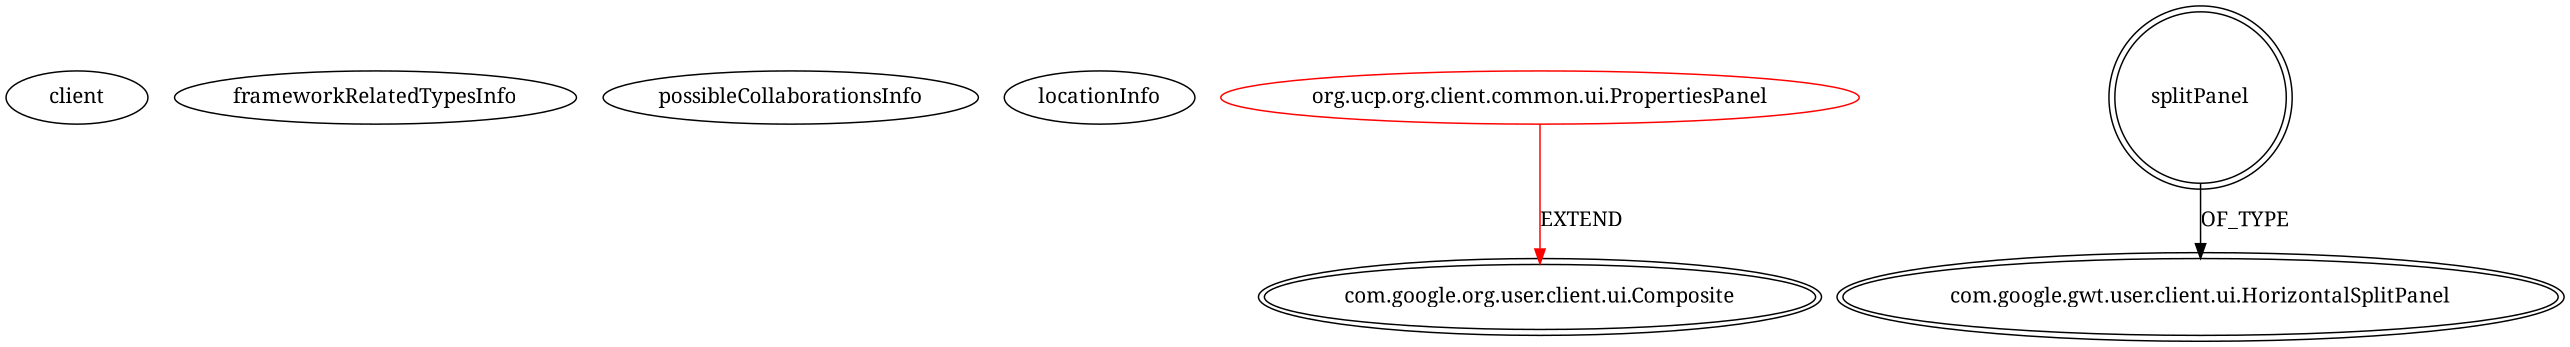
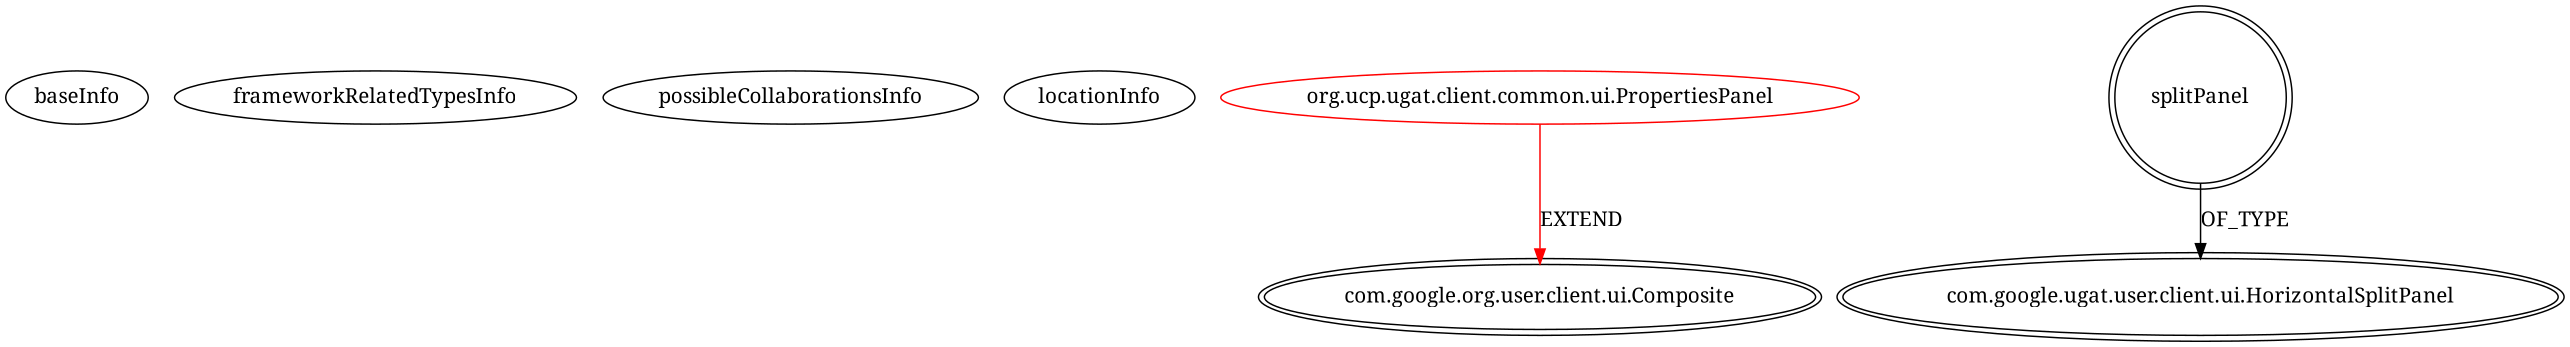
(77, 98) -> (77, 98)
(1540, 98) -> (1540, 98)
(2201, 297) -> (2201, 297)
